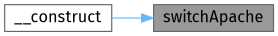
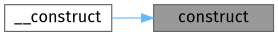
(214, 18) -> (214, 18)
